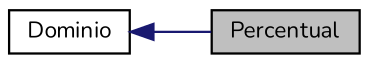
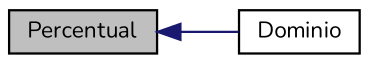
(183, 32) -> (209, 32)
